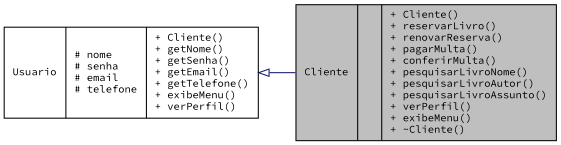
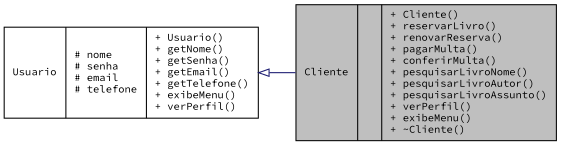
(190, 38) -> (190, 38)
